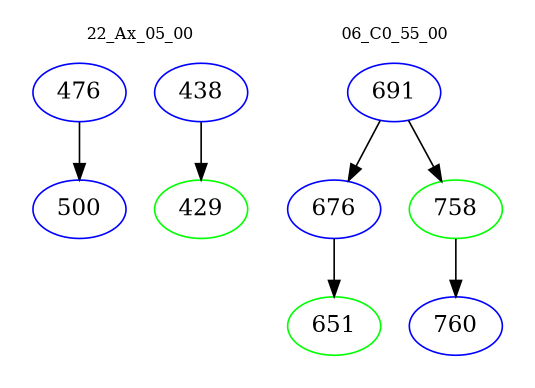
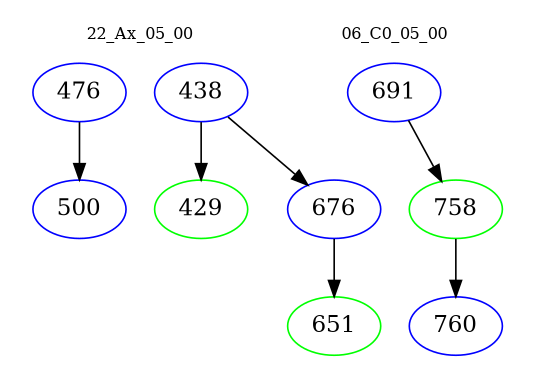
(395, 35) -> (395, 35)
(368, 143) -> (250, 136)
